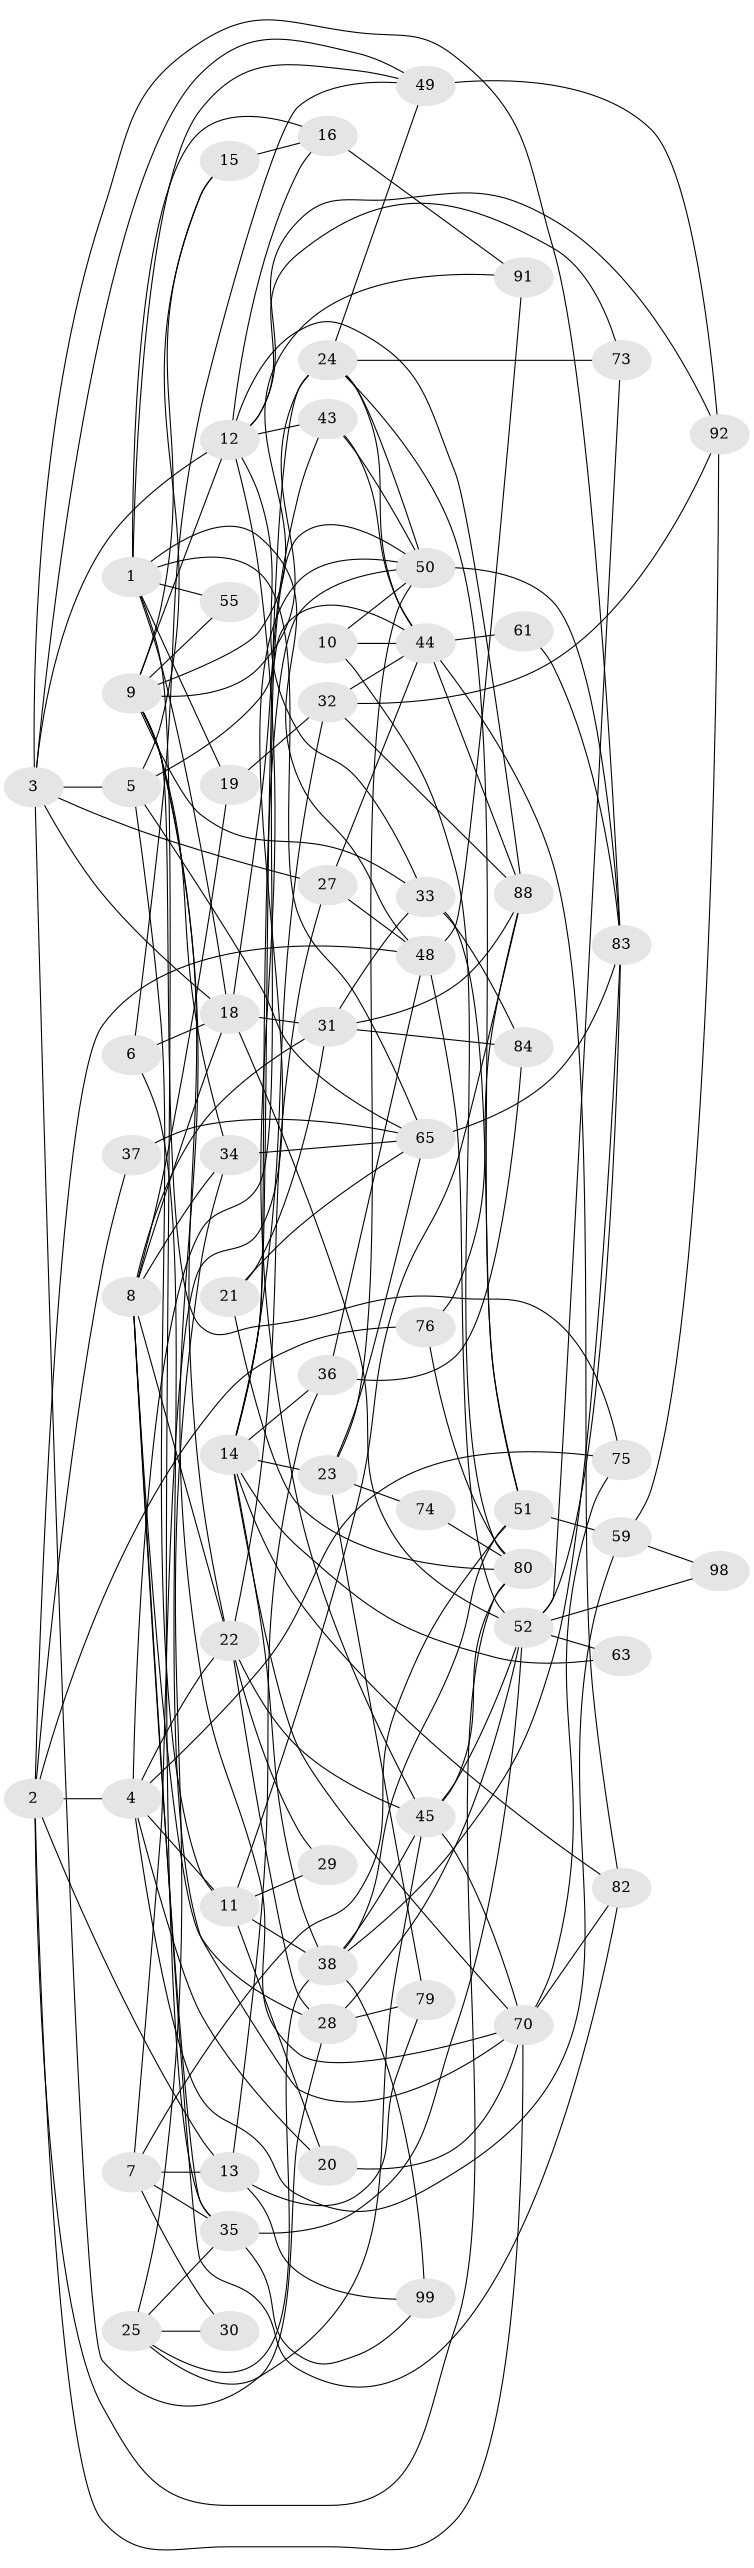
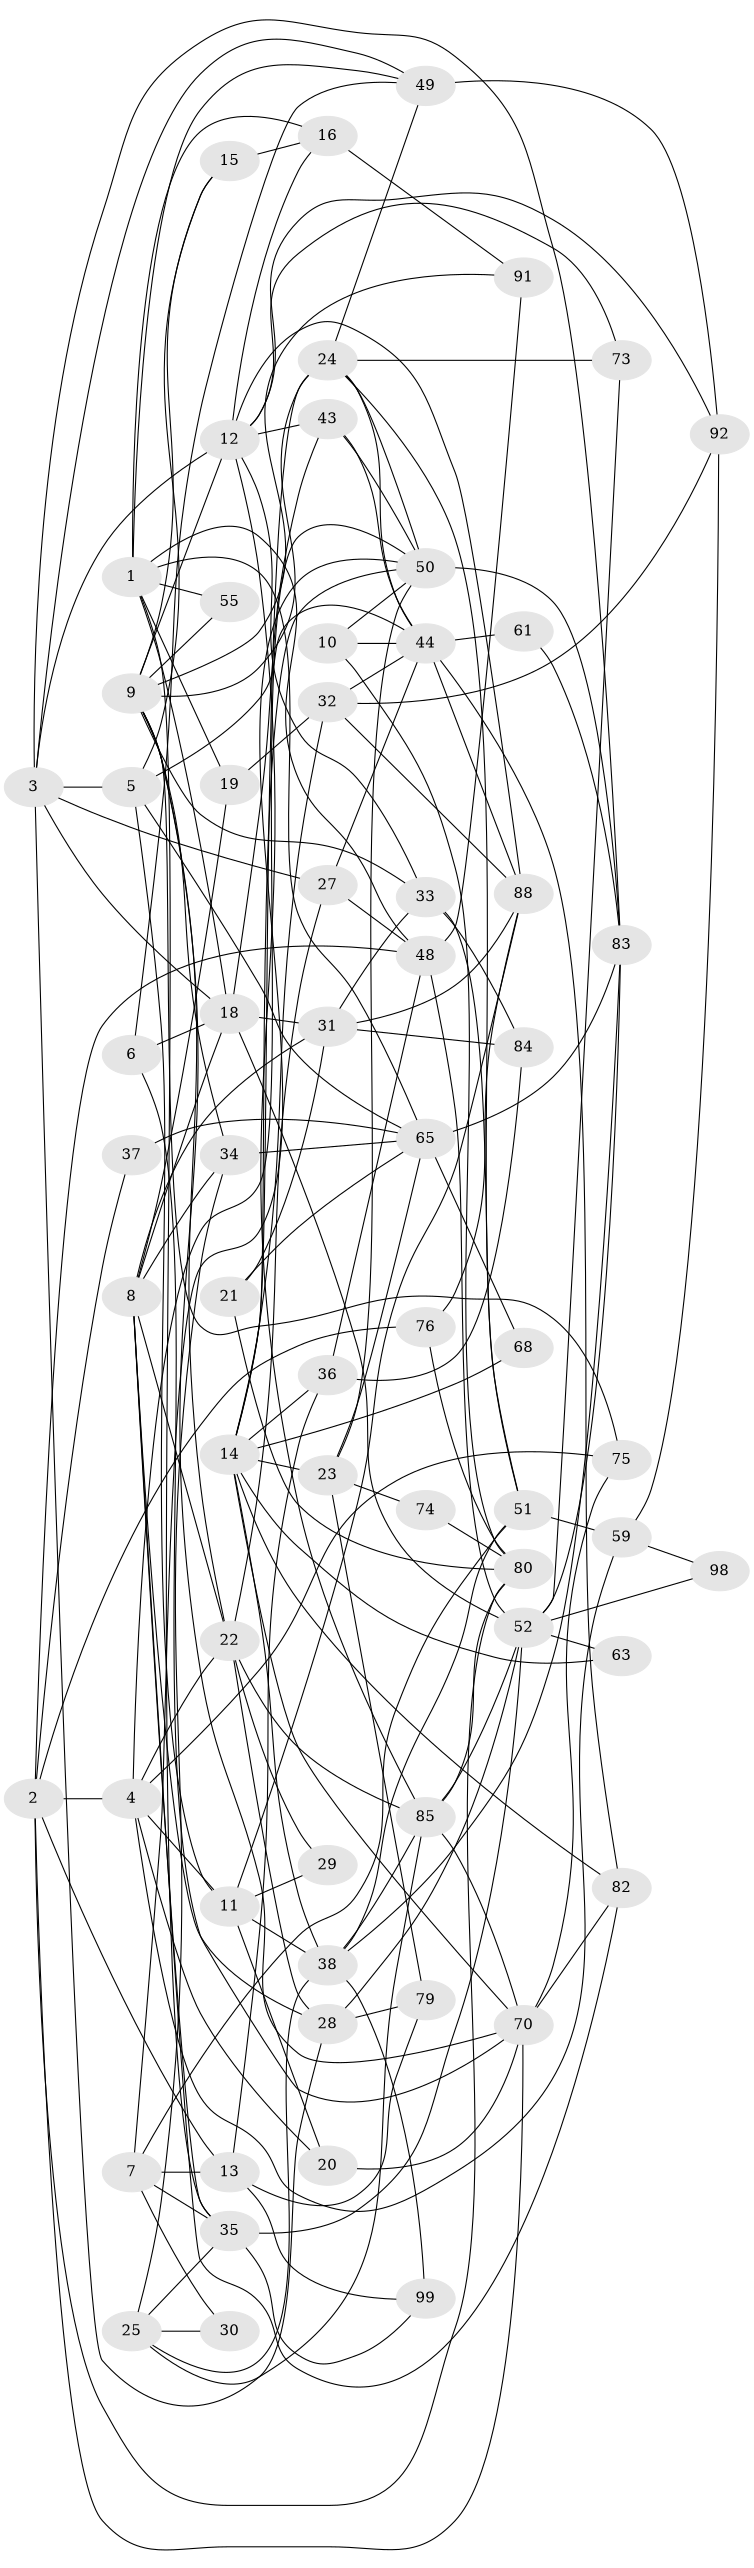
none -> (524, 1348)
(426, 1817) -> (426, 1817)
